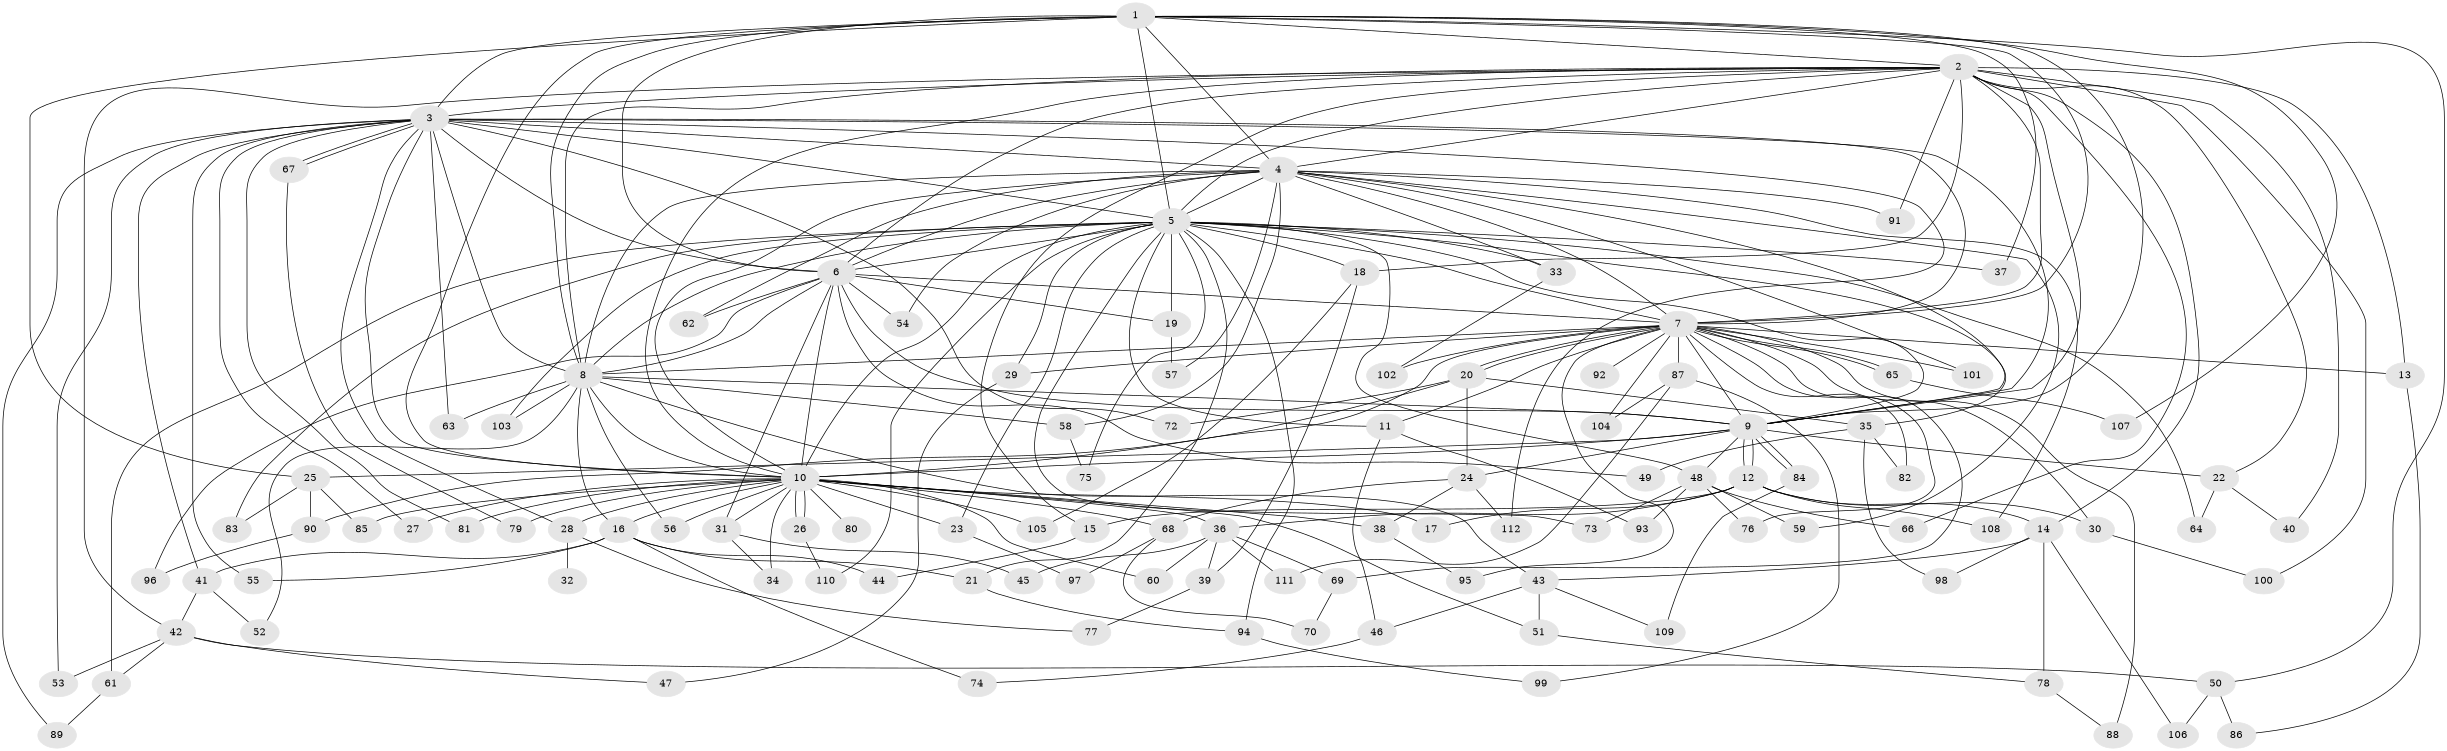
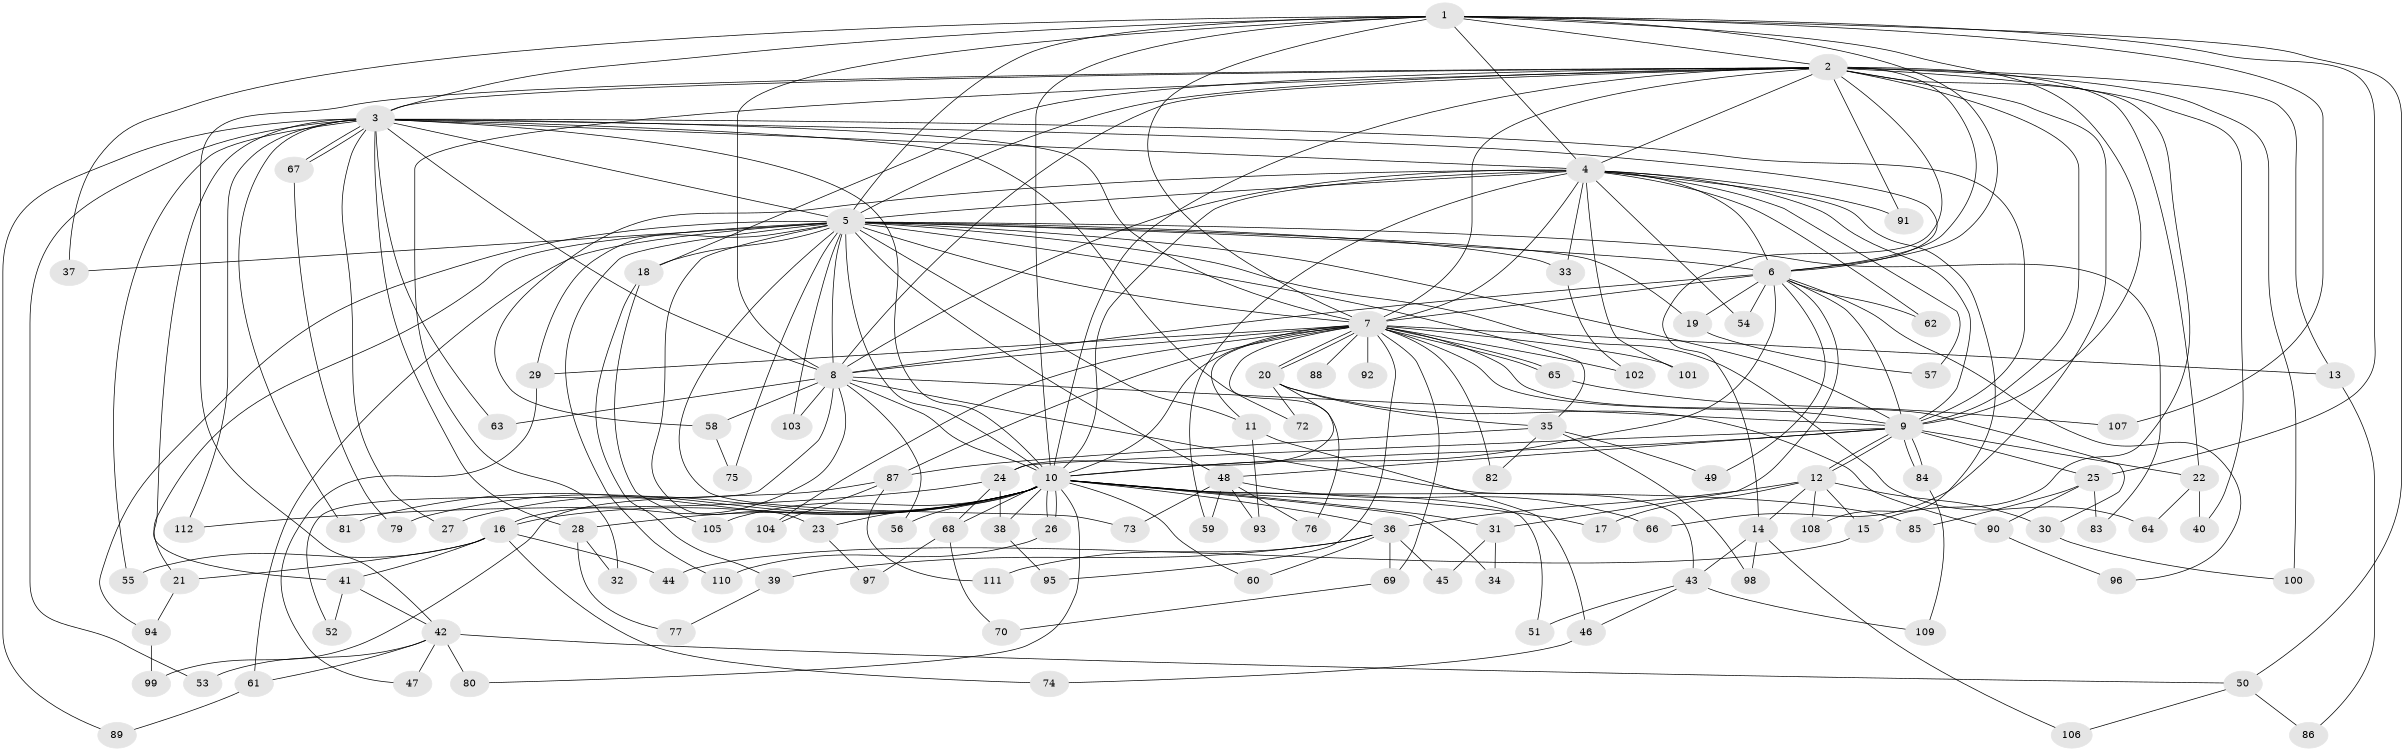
none -> (861, 103)
none -> (1235, 446)
none -> (455, 658)
(2044, 684) -> none
